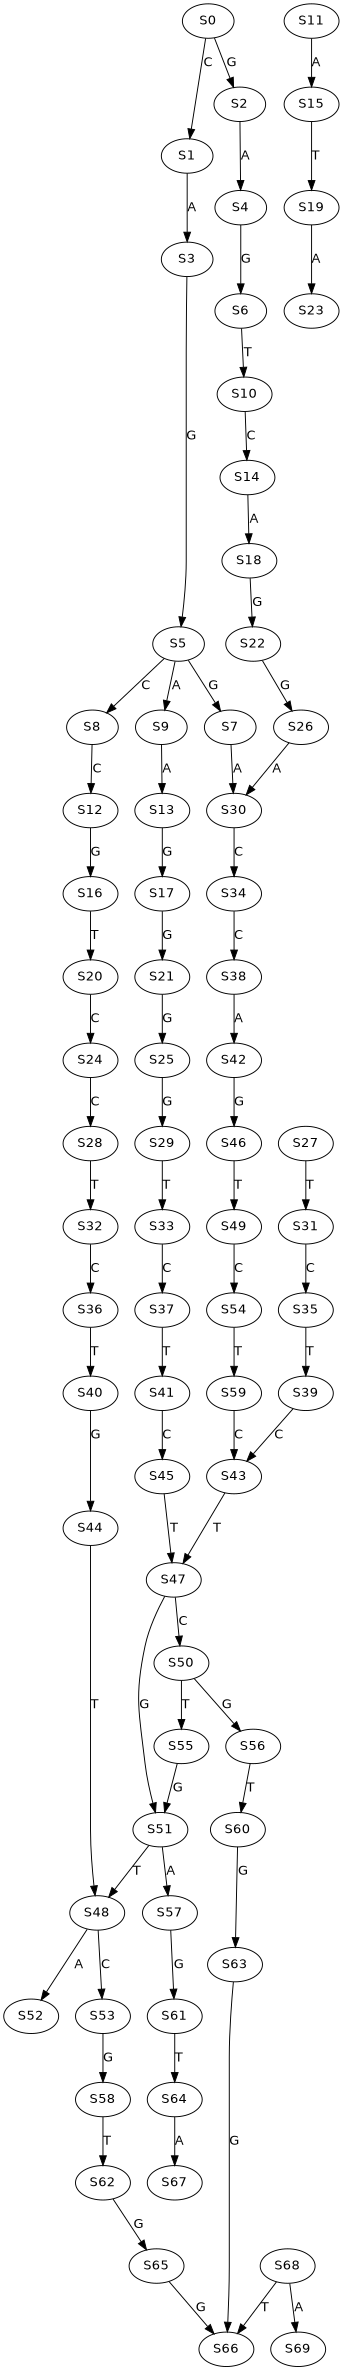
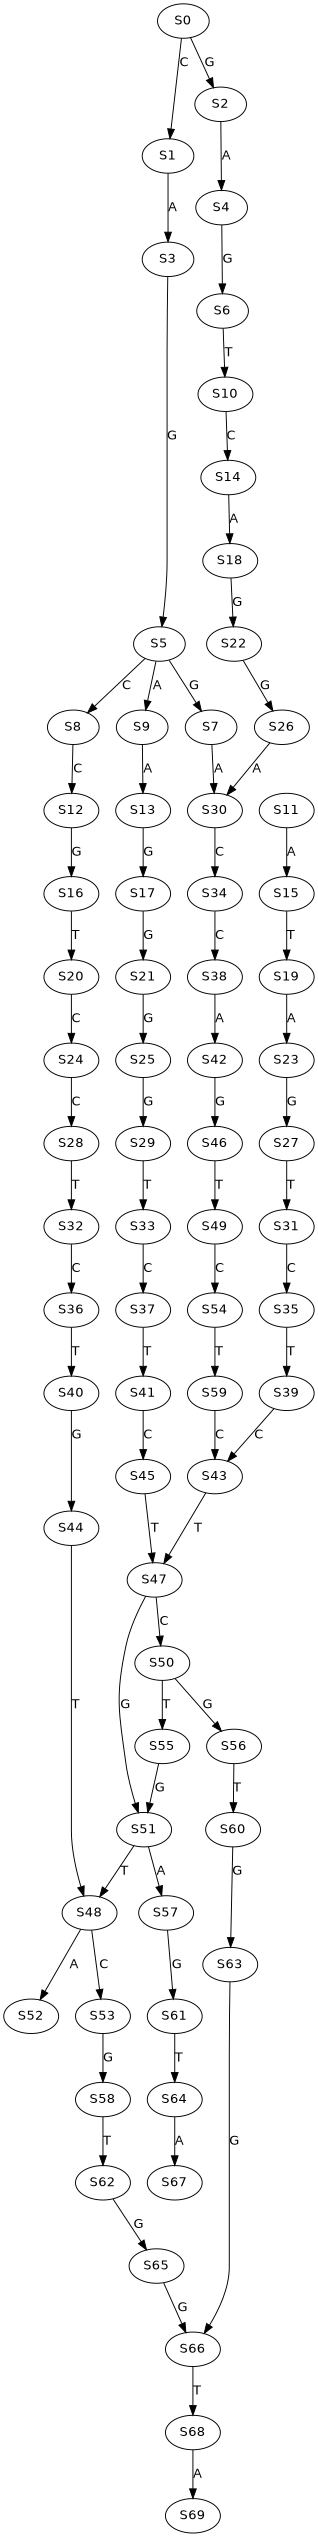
none -> (287, 1097)
(260, 2304) -> (193, 2386)
